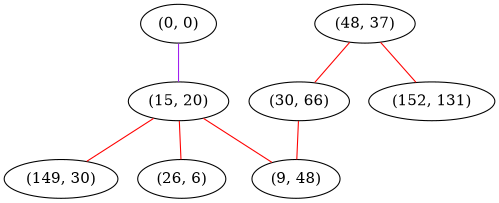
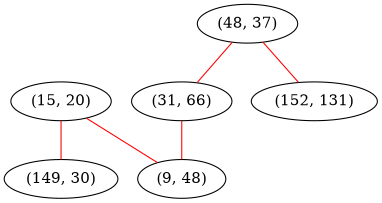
(179, 24) -> none
(299, 101) -> (182, 101)
(182, 179) -> none
